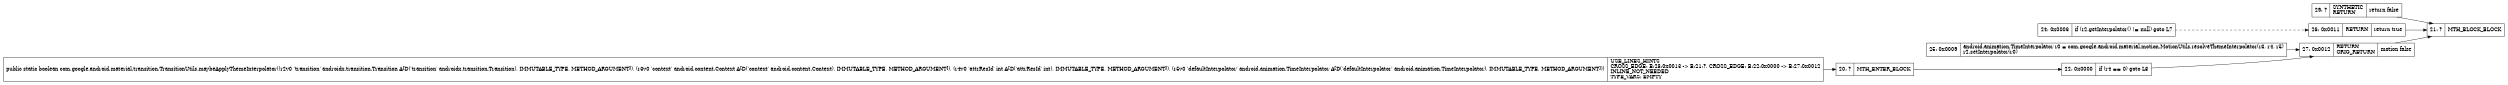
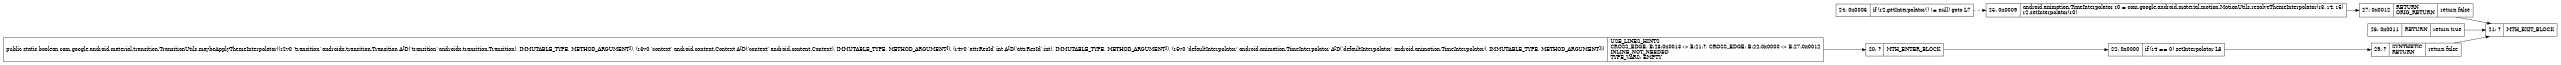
(2240, 30) -> (1978, 10)
(2475, 30) -> (2530, 30)
(2396, 50) -> (2455, 10)
(2231, 64) -> (2296, 50)
(2124, 69) -> (2183, 50)
